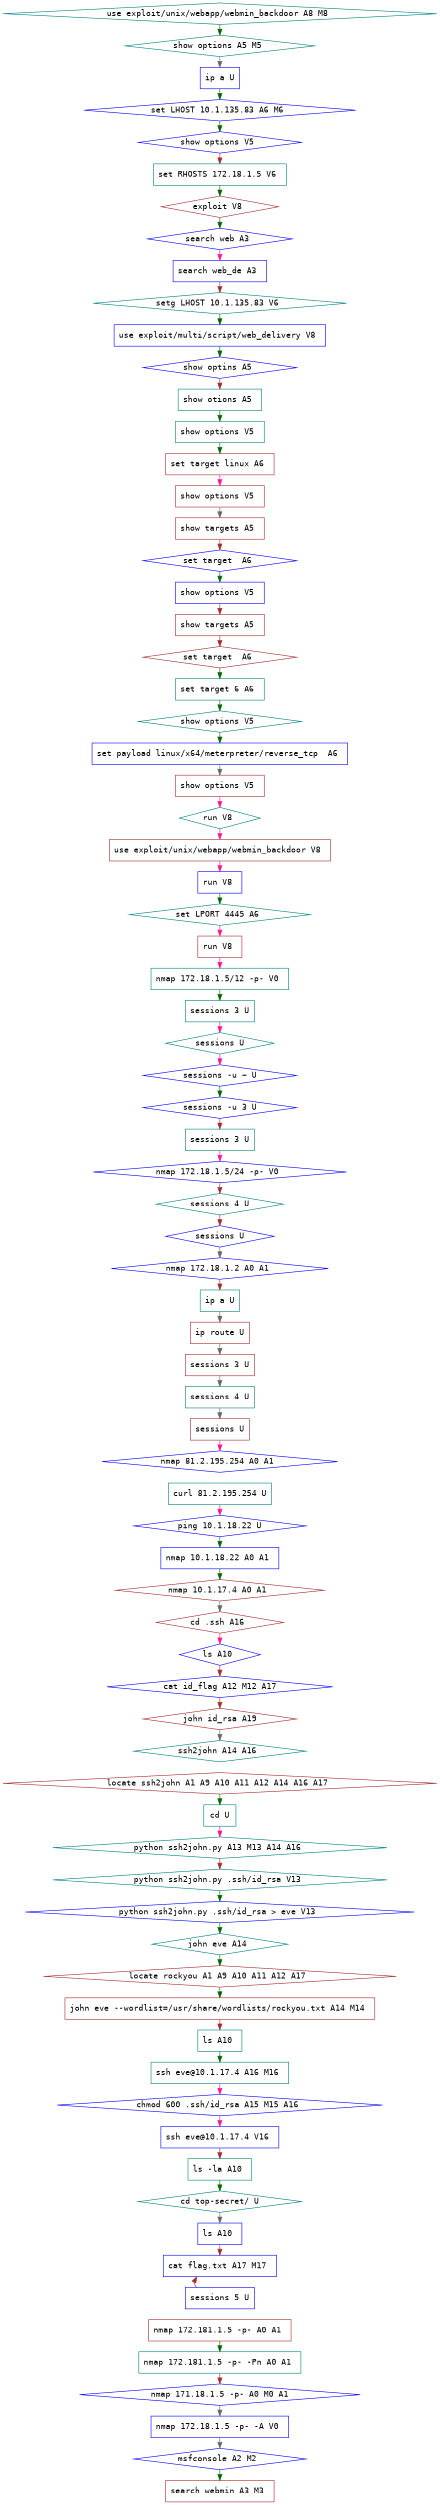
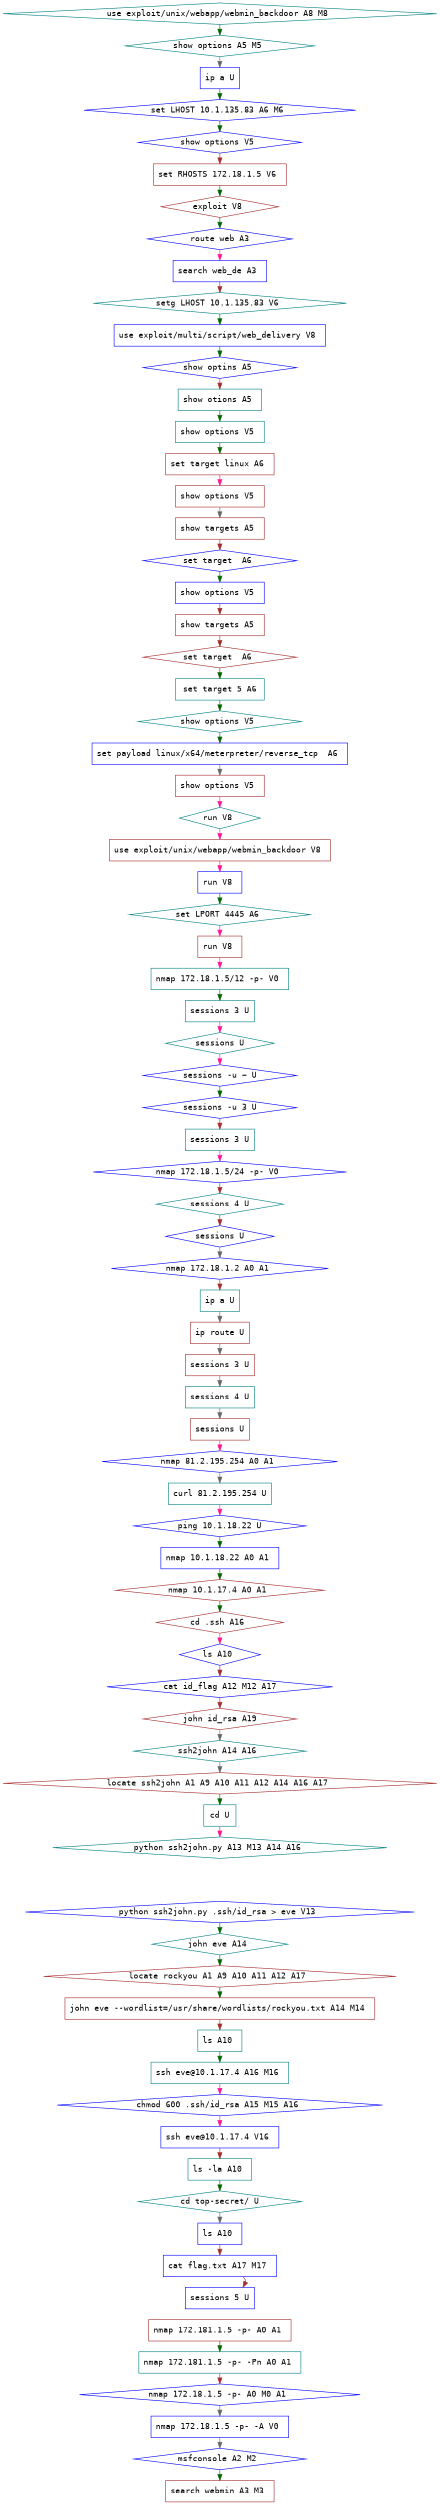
(220, 175) -> (220, 175)
(220, 239) -> (220, 239)
(220, 689) -> (220, 689)
none -> (220, 1475)
(220, 1603) -> (220, 1603)
none -> (220, 1764)
(220, 1880) -> none
(195, 2285) -> (245, 2279)
(220, 2395) -> (220, 2395)
